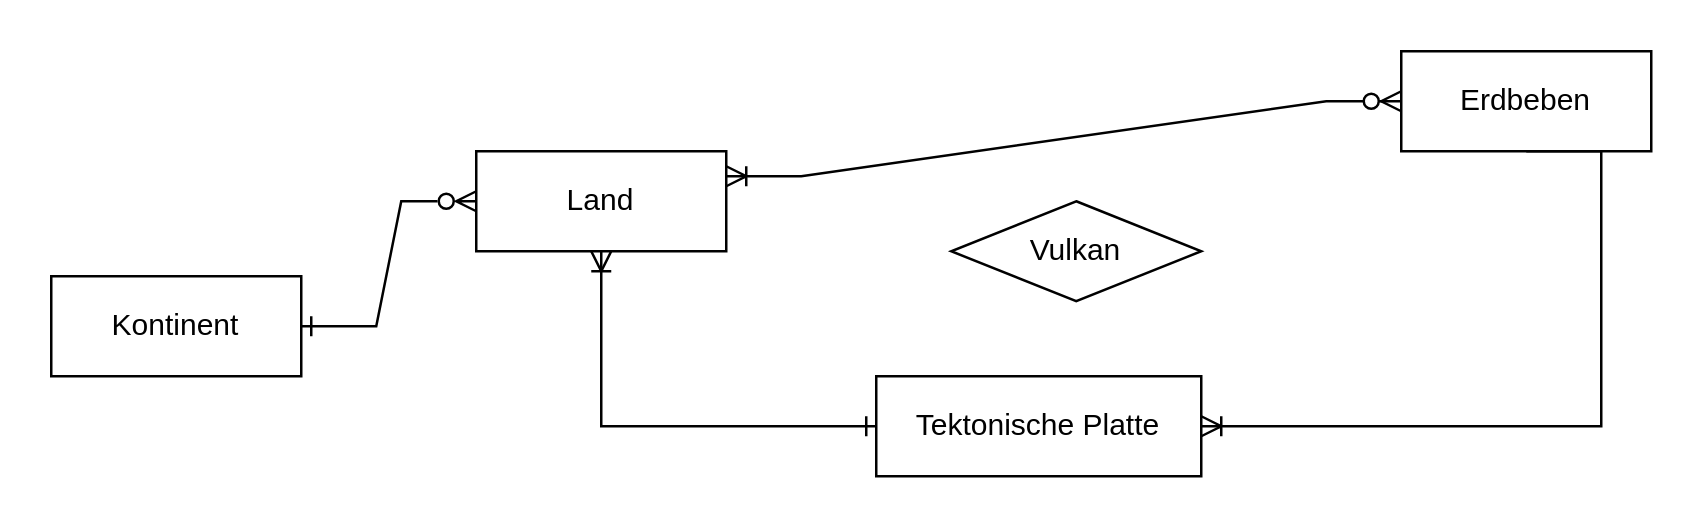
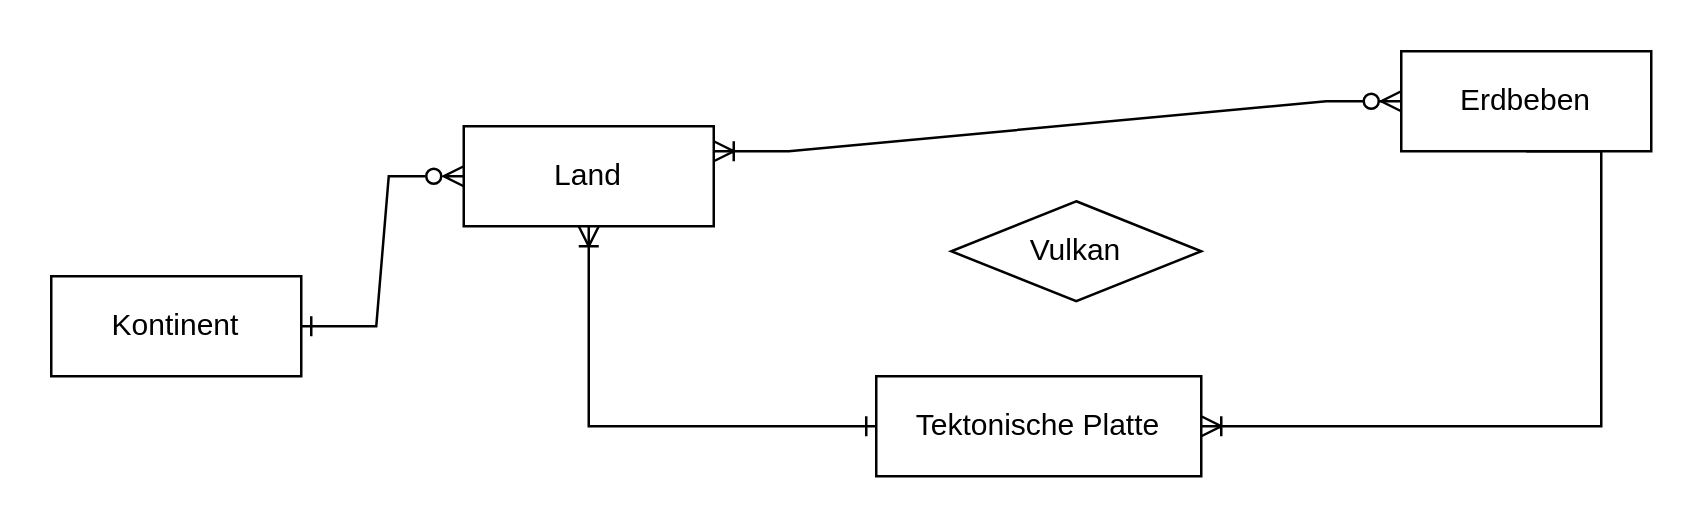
(601, 201) -> (589, 176)
